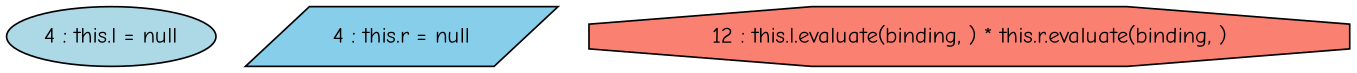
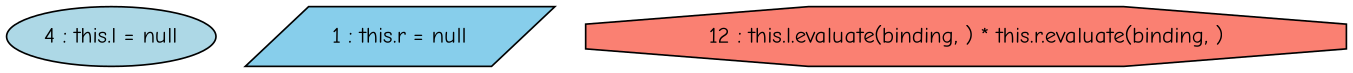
(402, 37) -> (400, 37)
